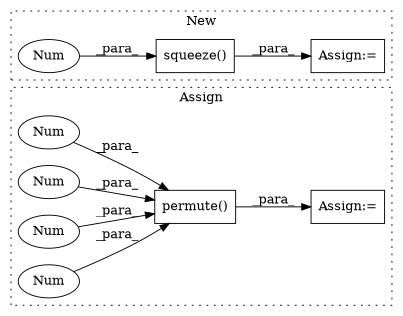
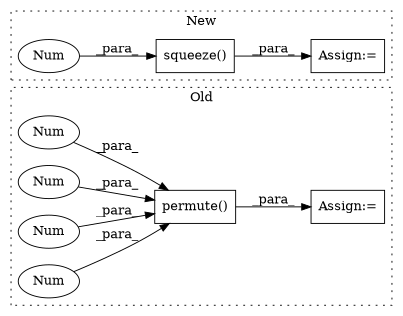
(201, 98) -> (201, 98)
